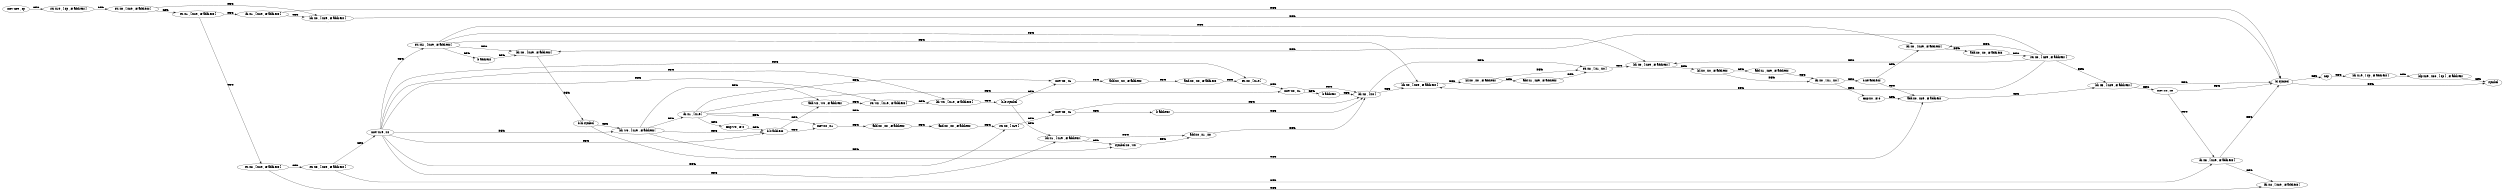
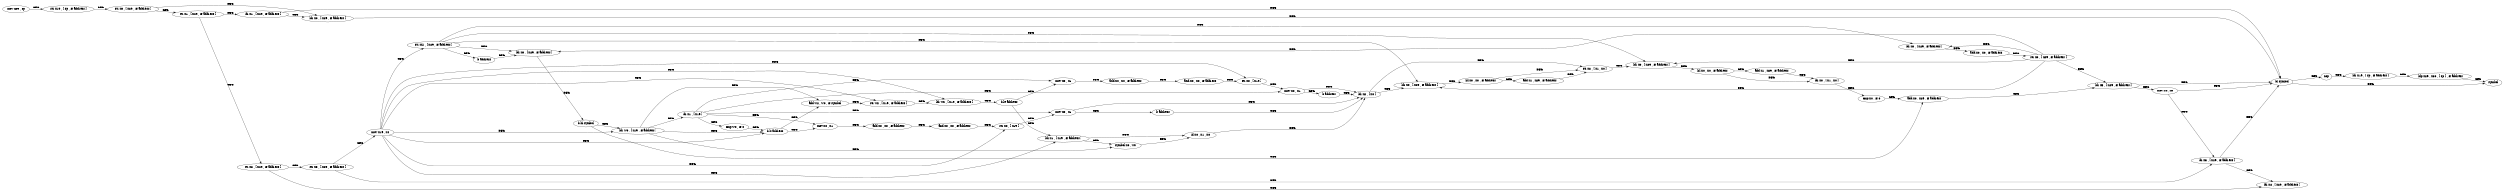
(638, 78) -> (638, 78)
(1871, 81) -> none
(1009, 102) -> (1009, 102)
(825, 103) -> (825, 103)
(1200, 135) -> (1200, 135)
